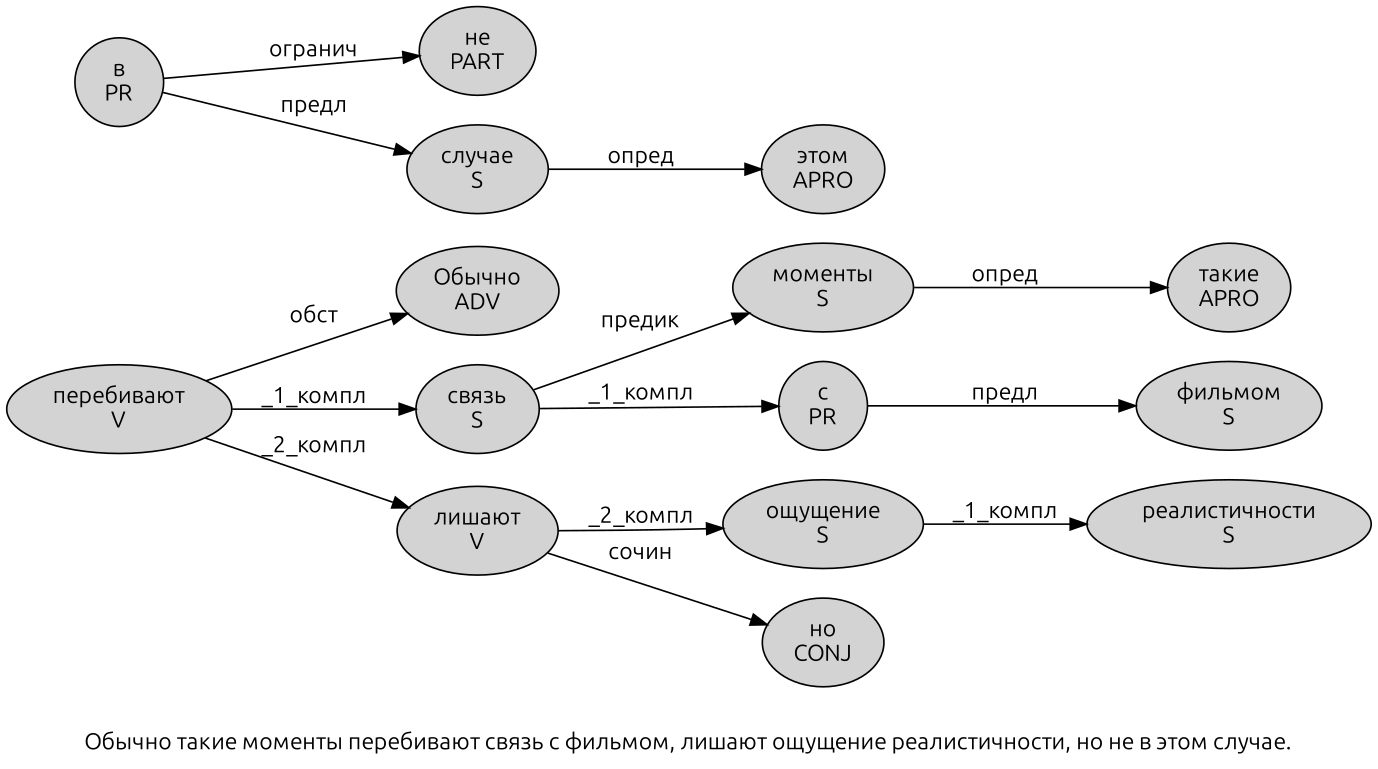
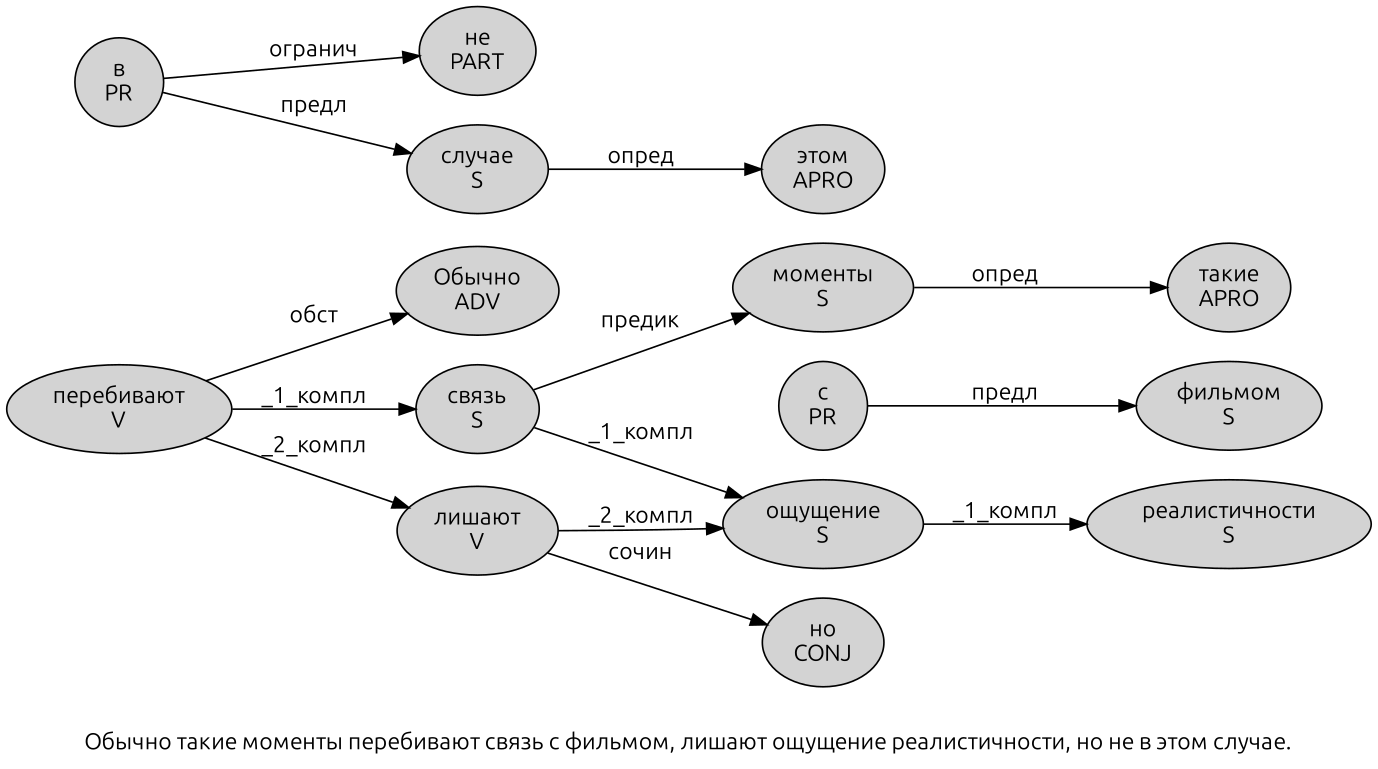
(651, 407) -> (630, 460)
